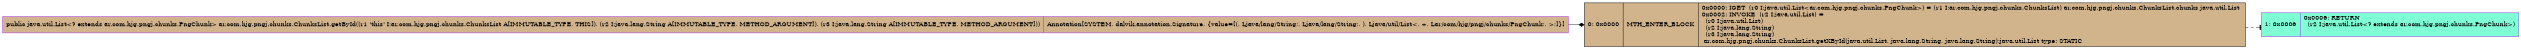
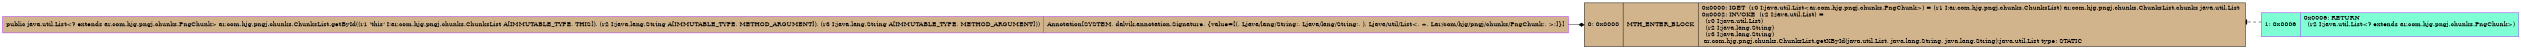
(2252, 27) -> (2255, 22)
